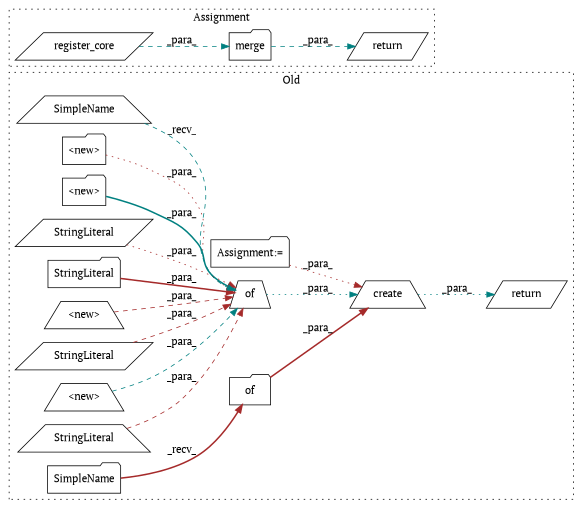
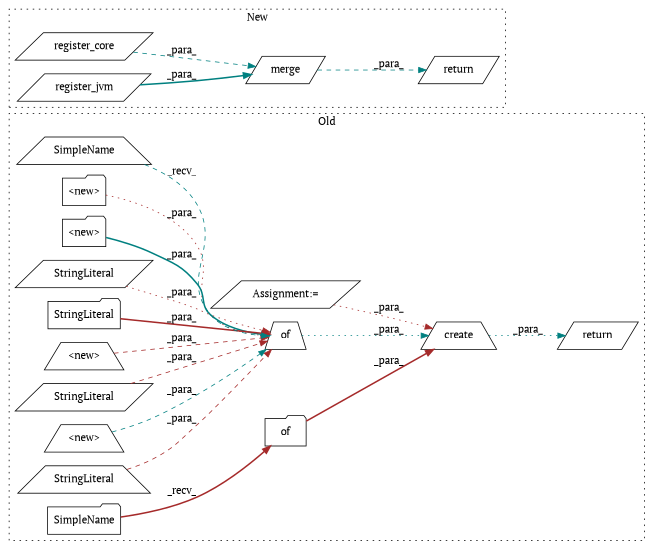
(222, 18) -> (257, 18)
(250, 46) -> (286, 70)
none -> (84, 88)
(250, 253) -> (286, 295)
